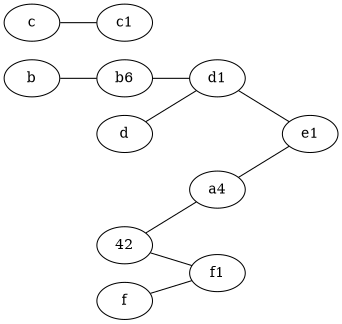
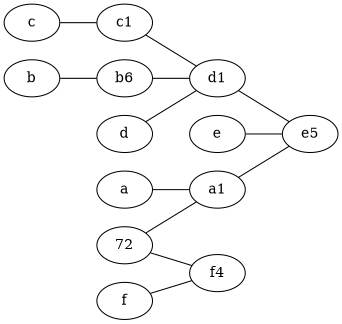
none -> (171, 51)
none -> (217, 134)
(310, 134) -> (310, 134)
none -> (125, 190)
(217, 190) -> (217, 190)
(125, 245) -> (125, 245)
(217, 273) -> (217, 273)
